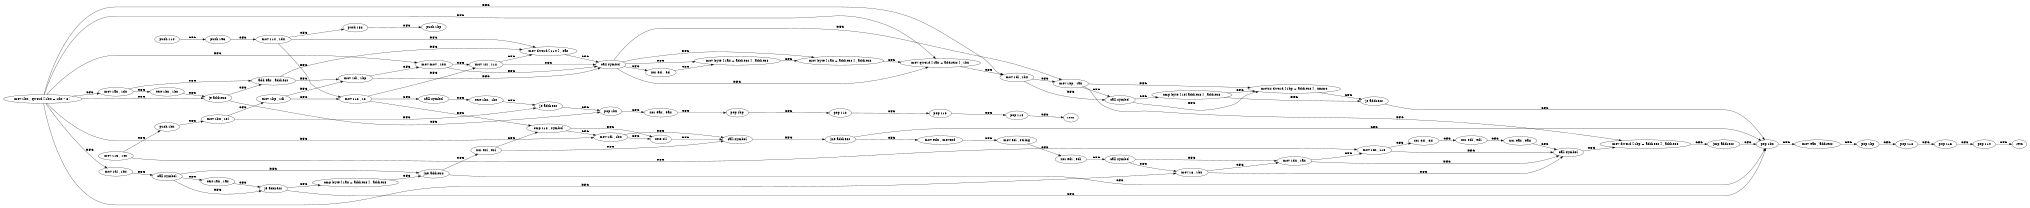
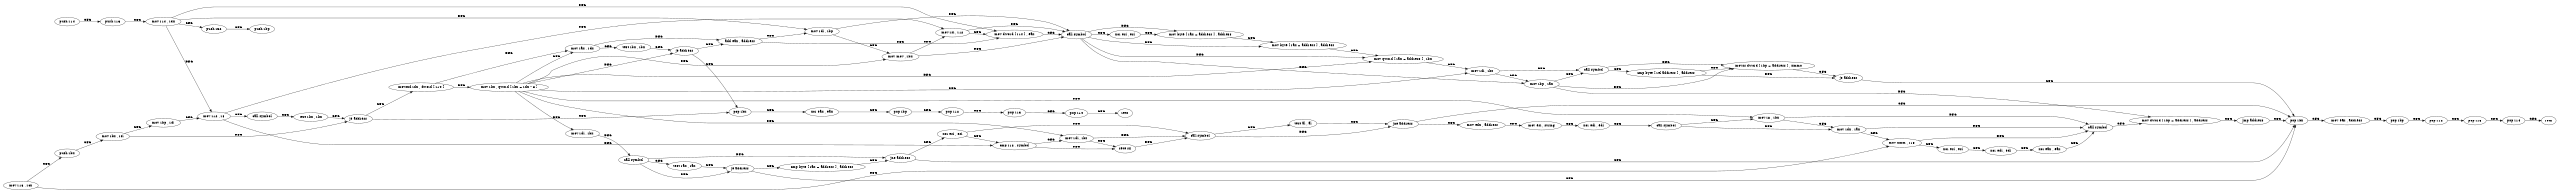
(218, 39) -> (113, 22)
(304, 79) -> (771, 36)
none -> (421, 87)
(313, 89) -> (492, 18)
none -> (1303, 124)
(940, 140) -> (1482, 125)
(1374, 150) -> (1902, 143)
